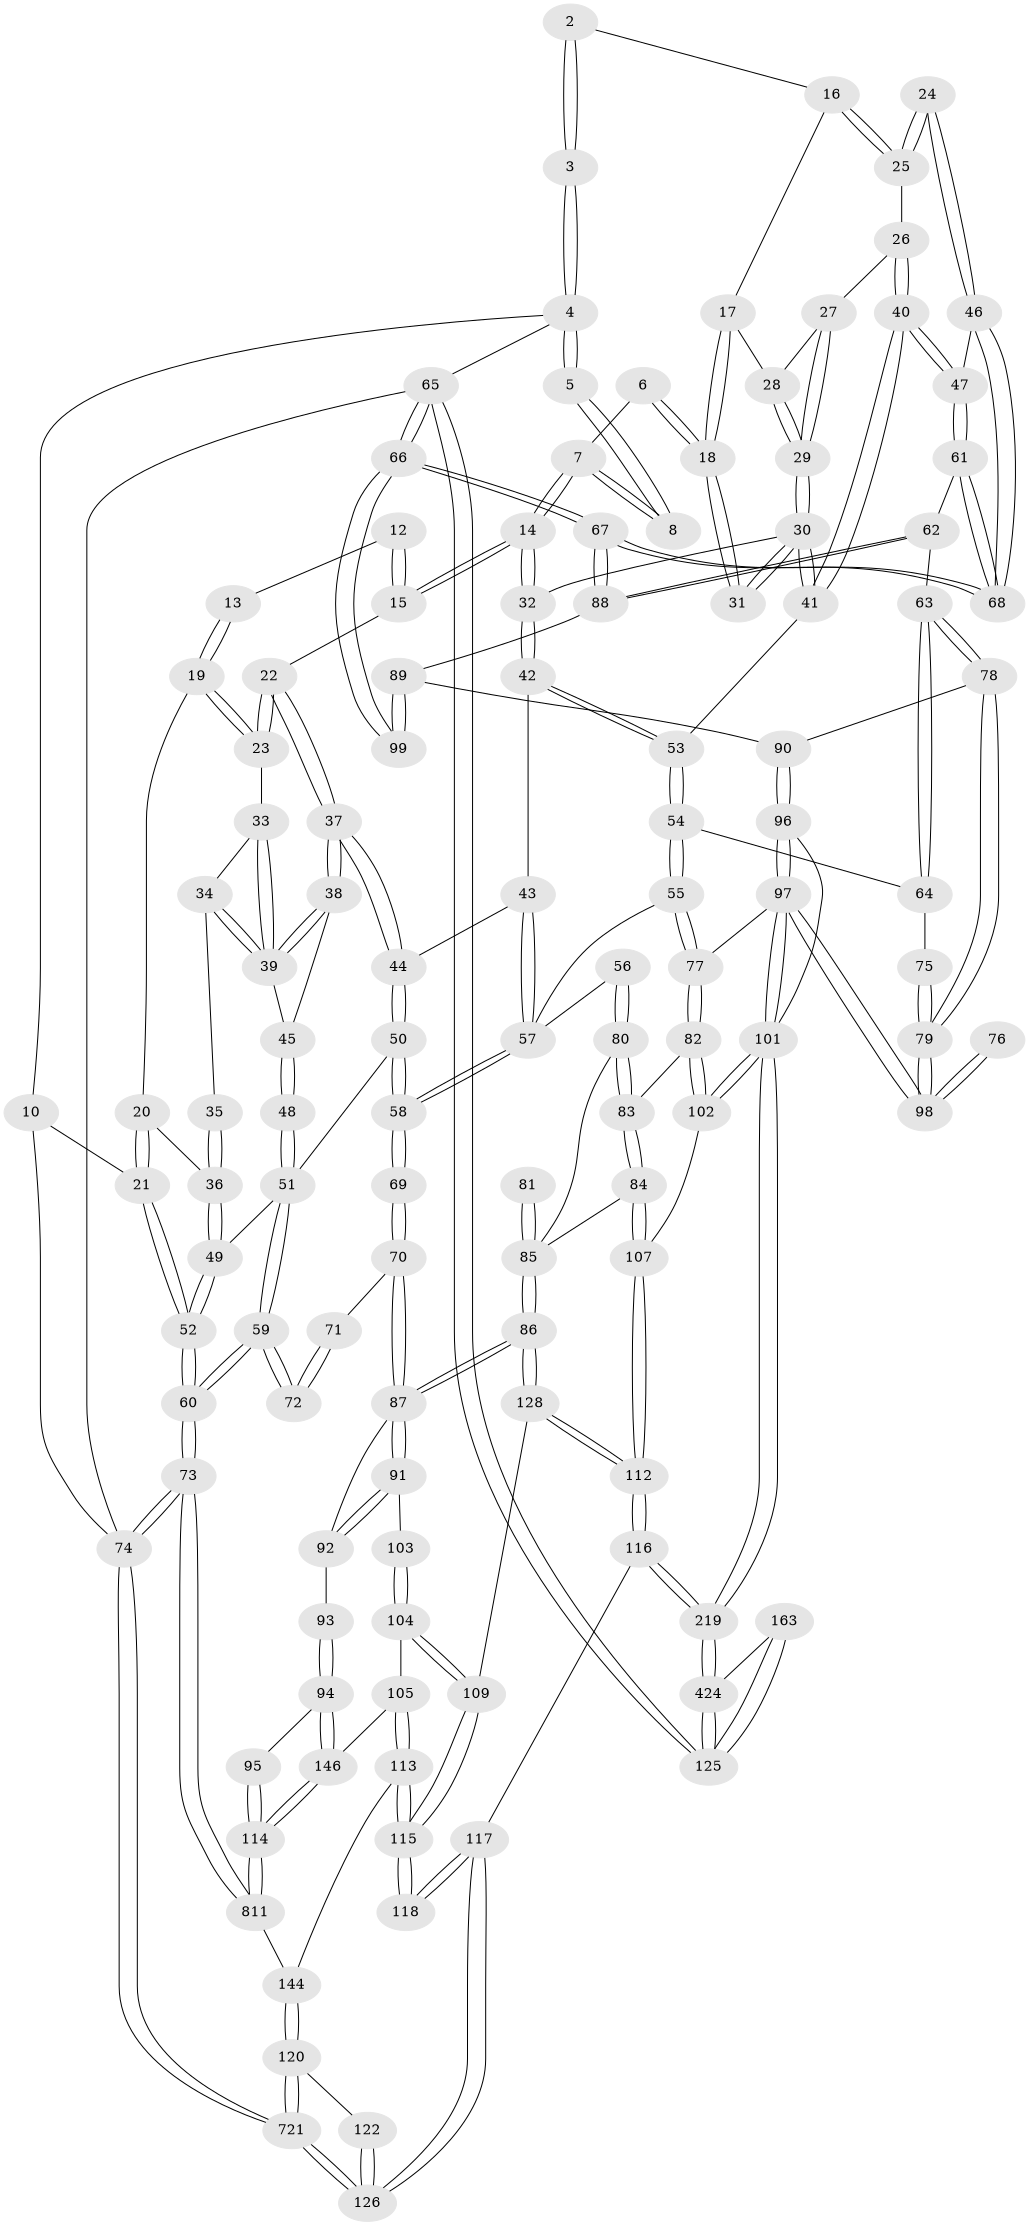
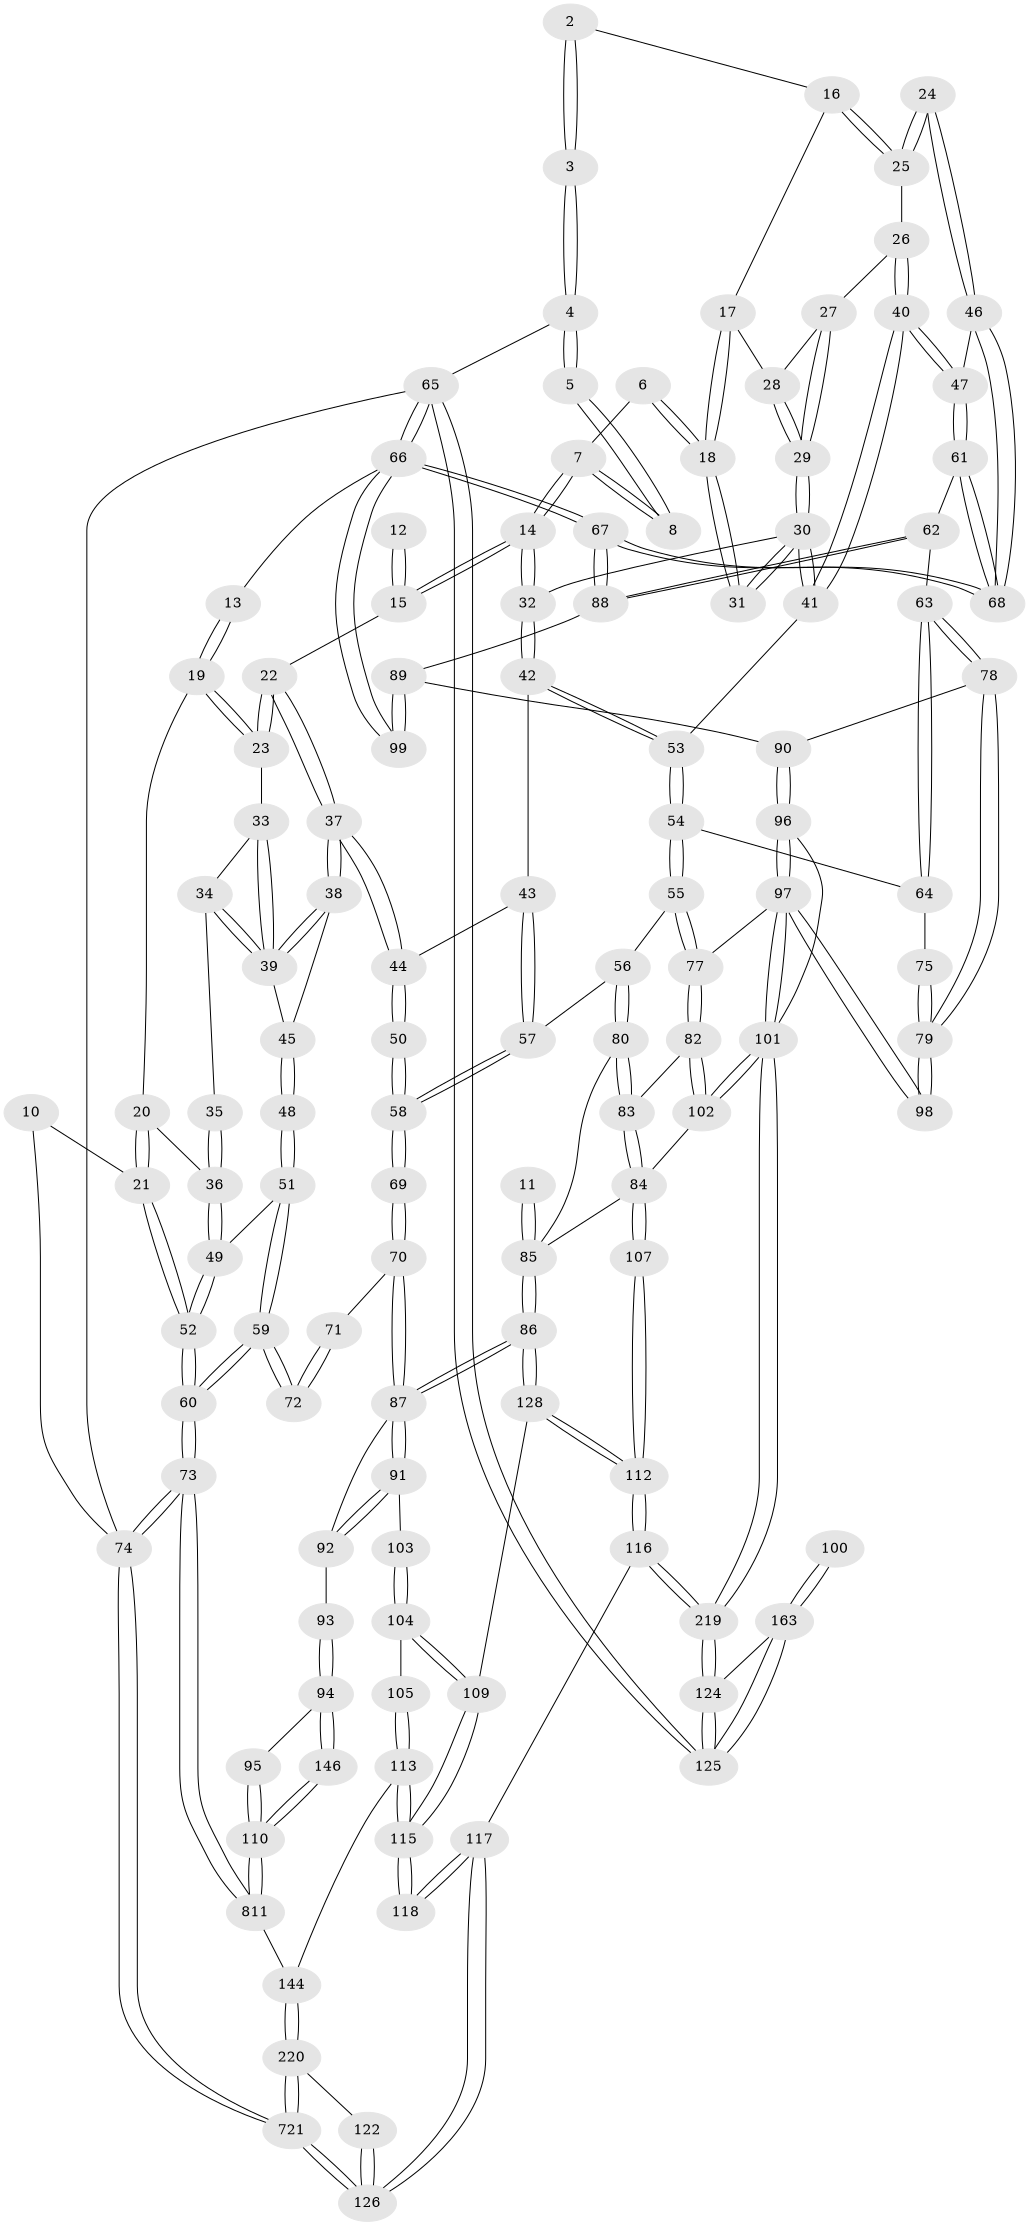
(40, 505) -> none
(316, 567) -> (303, 520)
(584, 952) -> (650, 931)
(998, 1040) -> none
(343, 1113) -> none
(528, 1185) -> (528, 1185)
(682, 1189) -> (670, 1149)
none -> (835, 1549)
(709, 1694) -> (709, 1694)
(365, 1731) -> none
(255, 1840) -> (255, 1840)
(292, 2058) -> (292, 2058)
